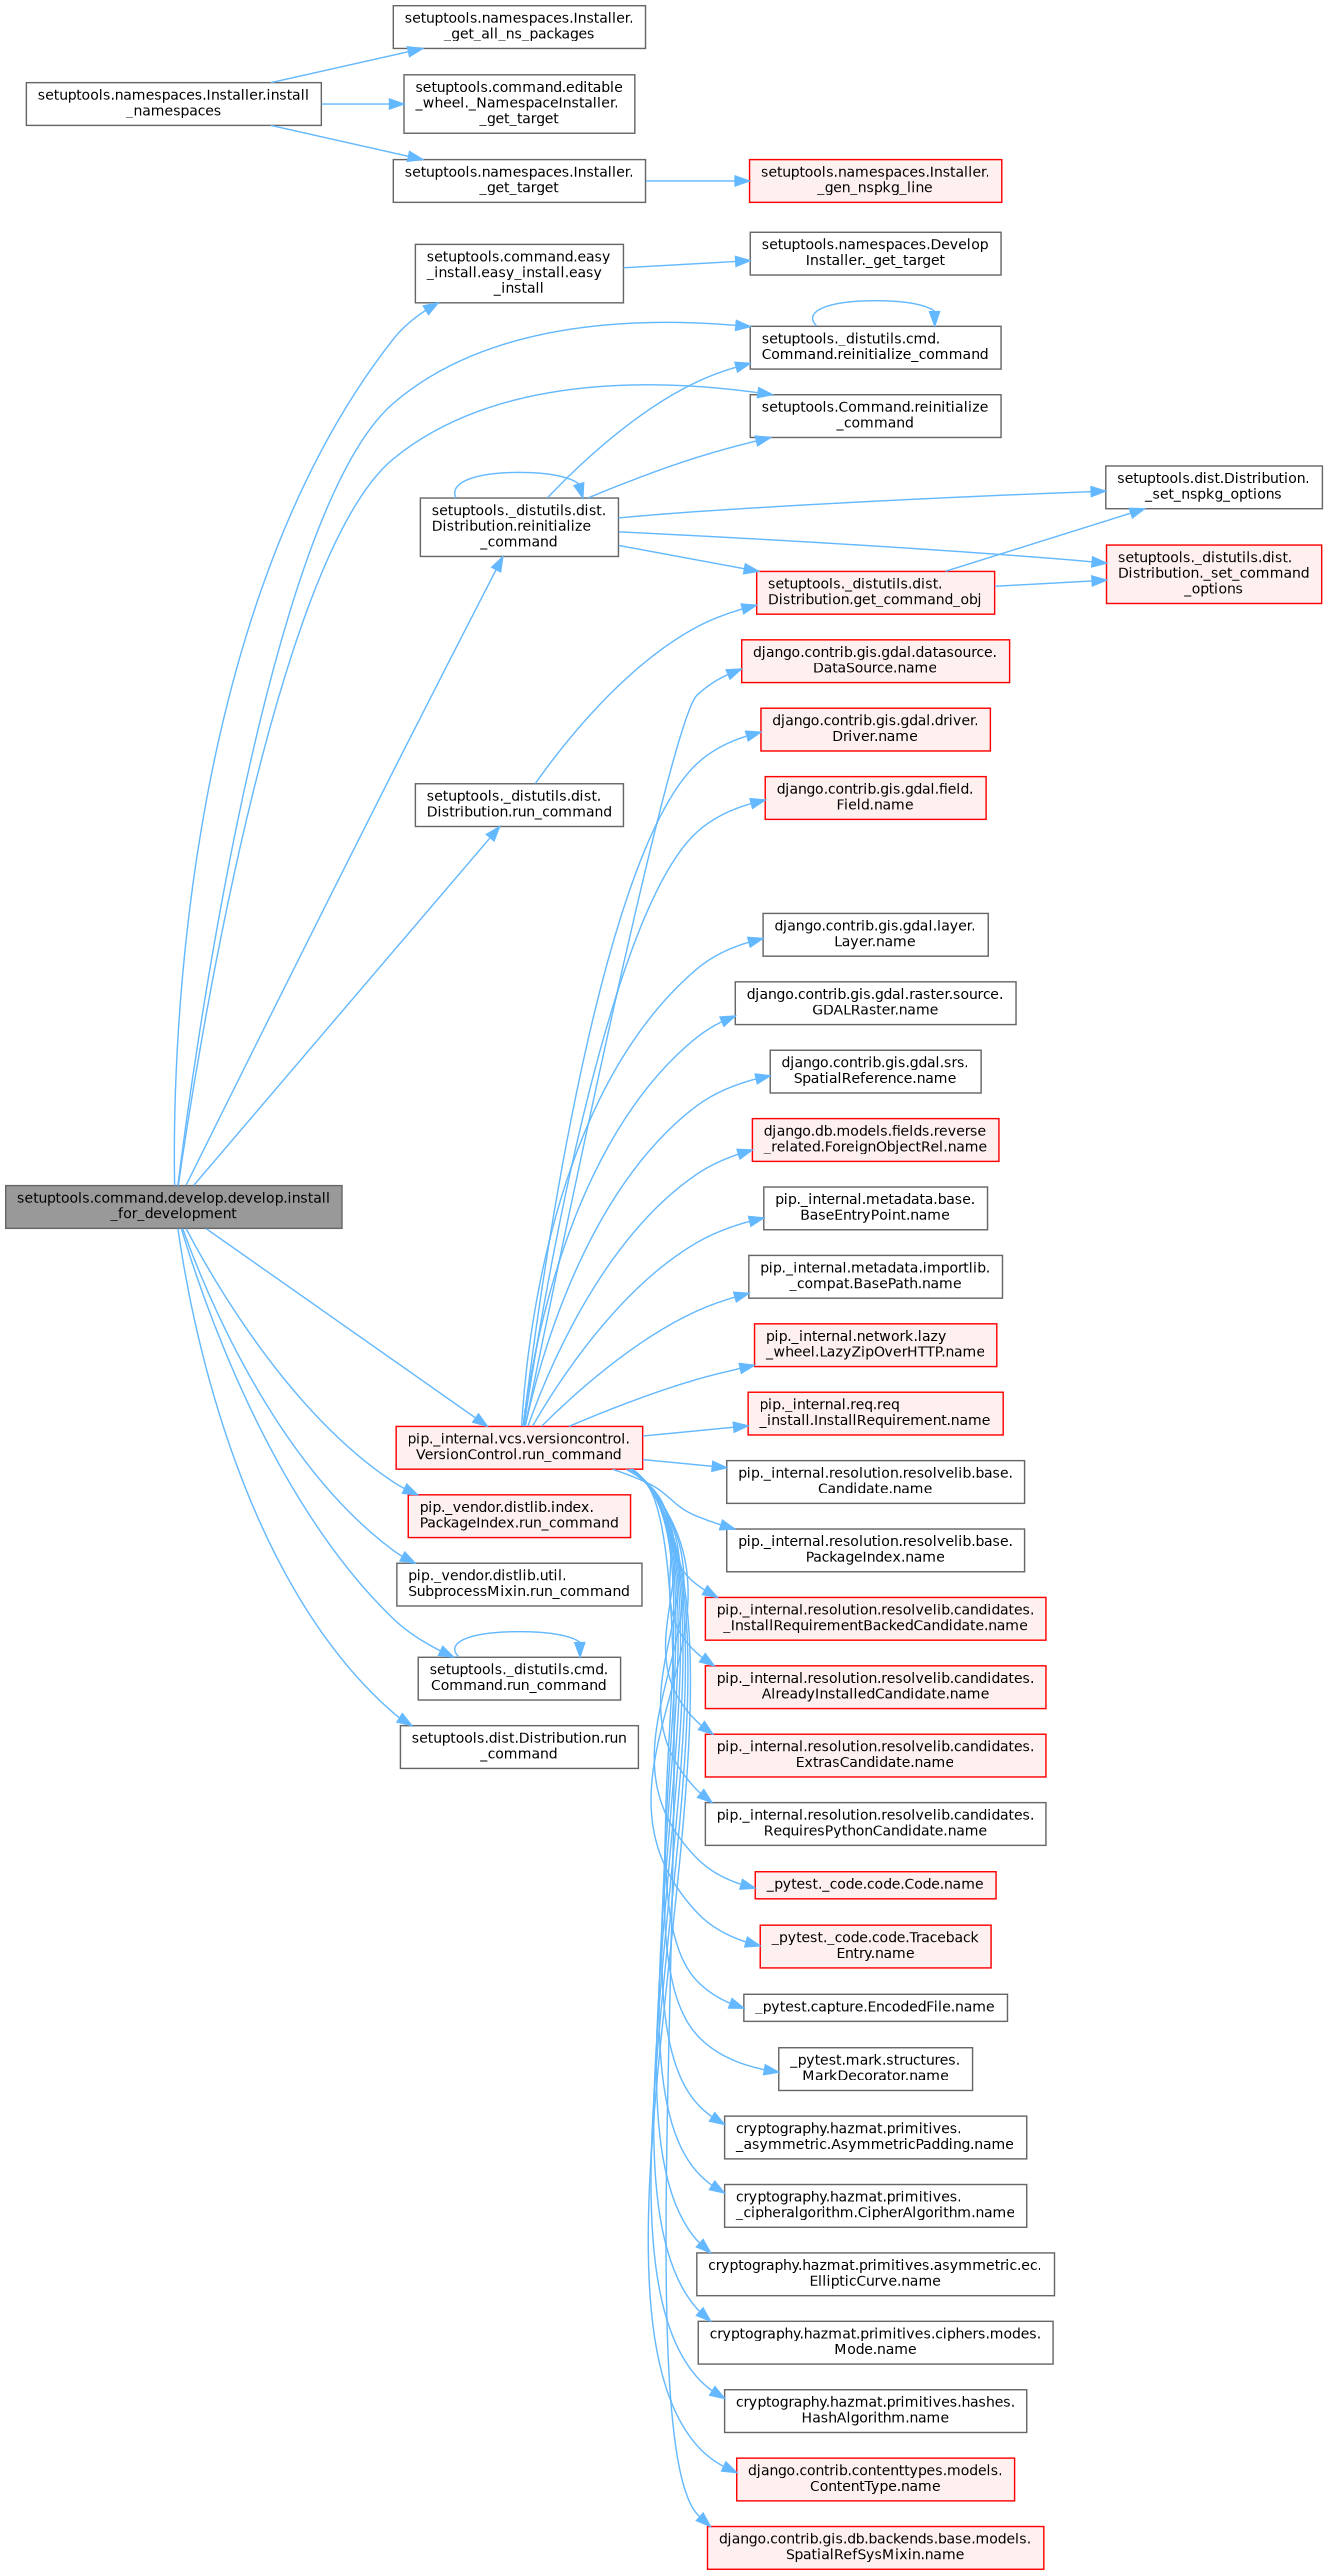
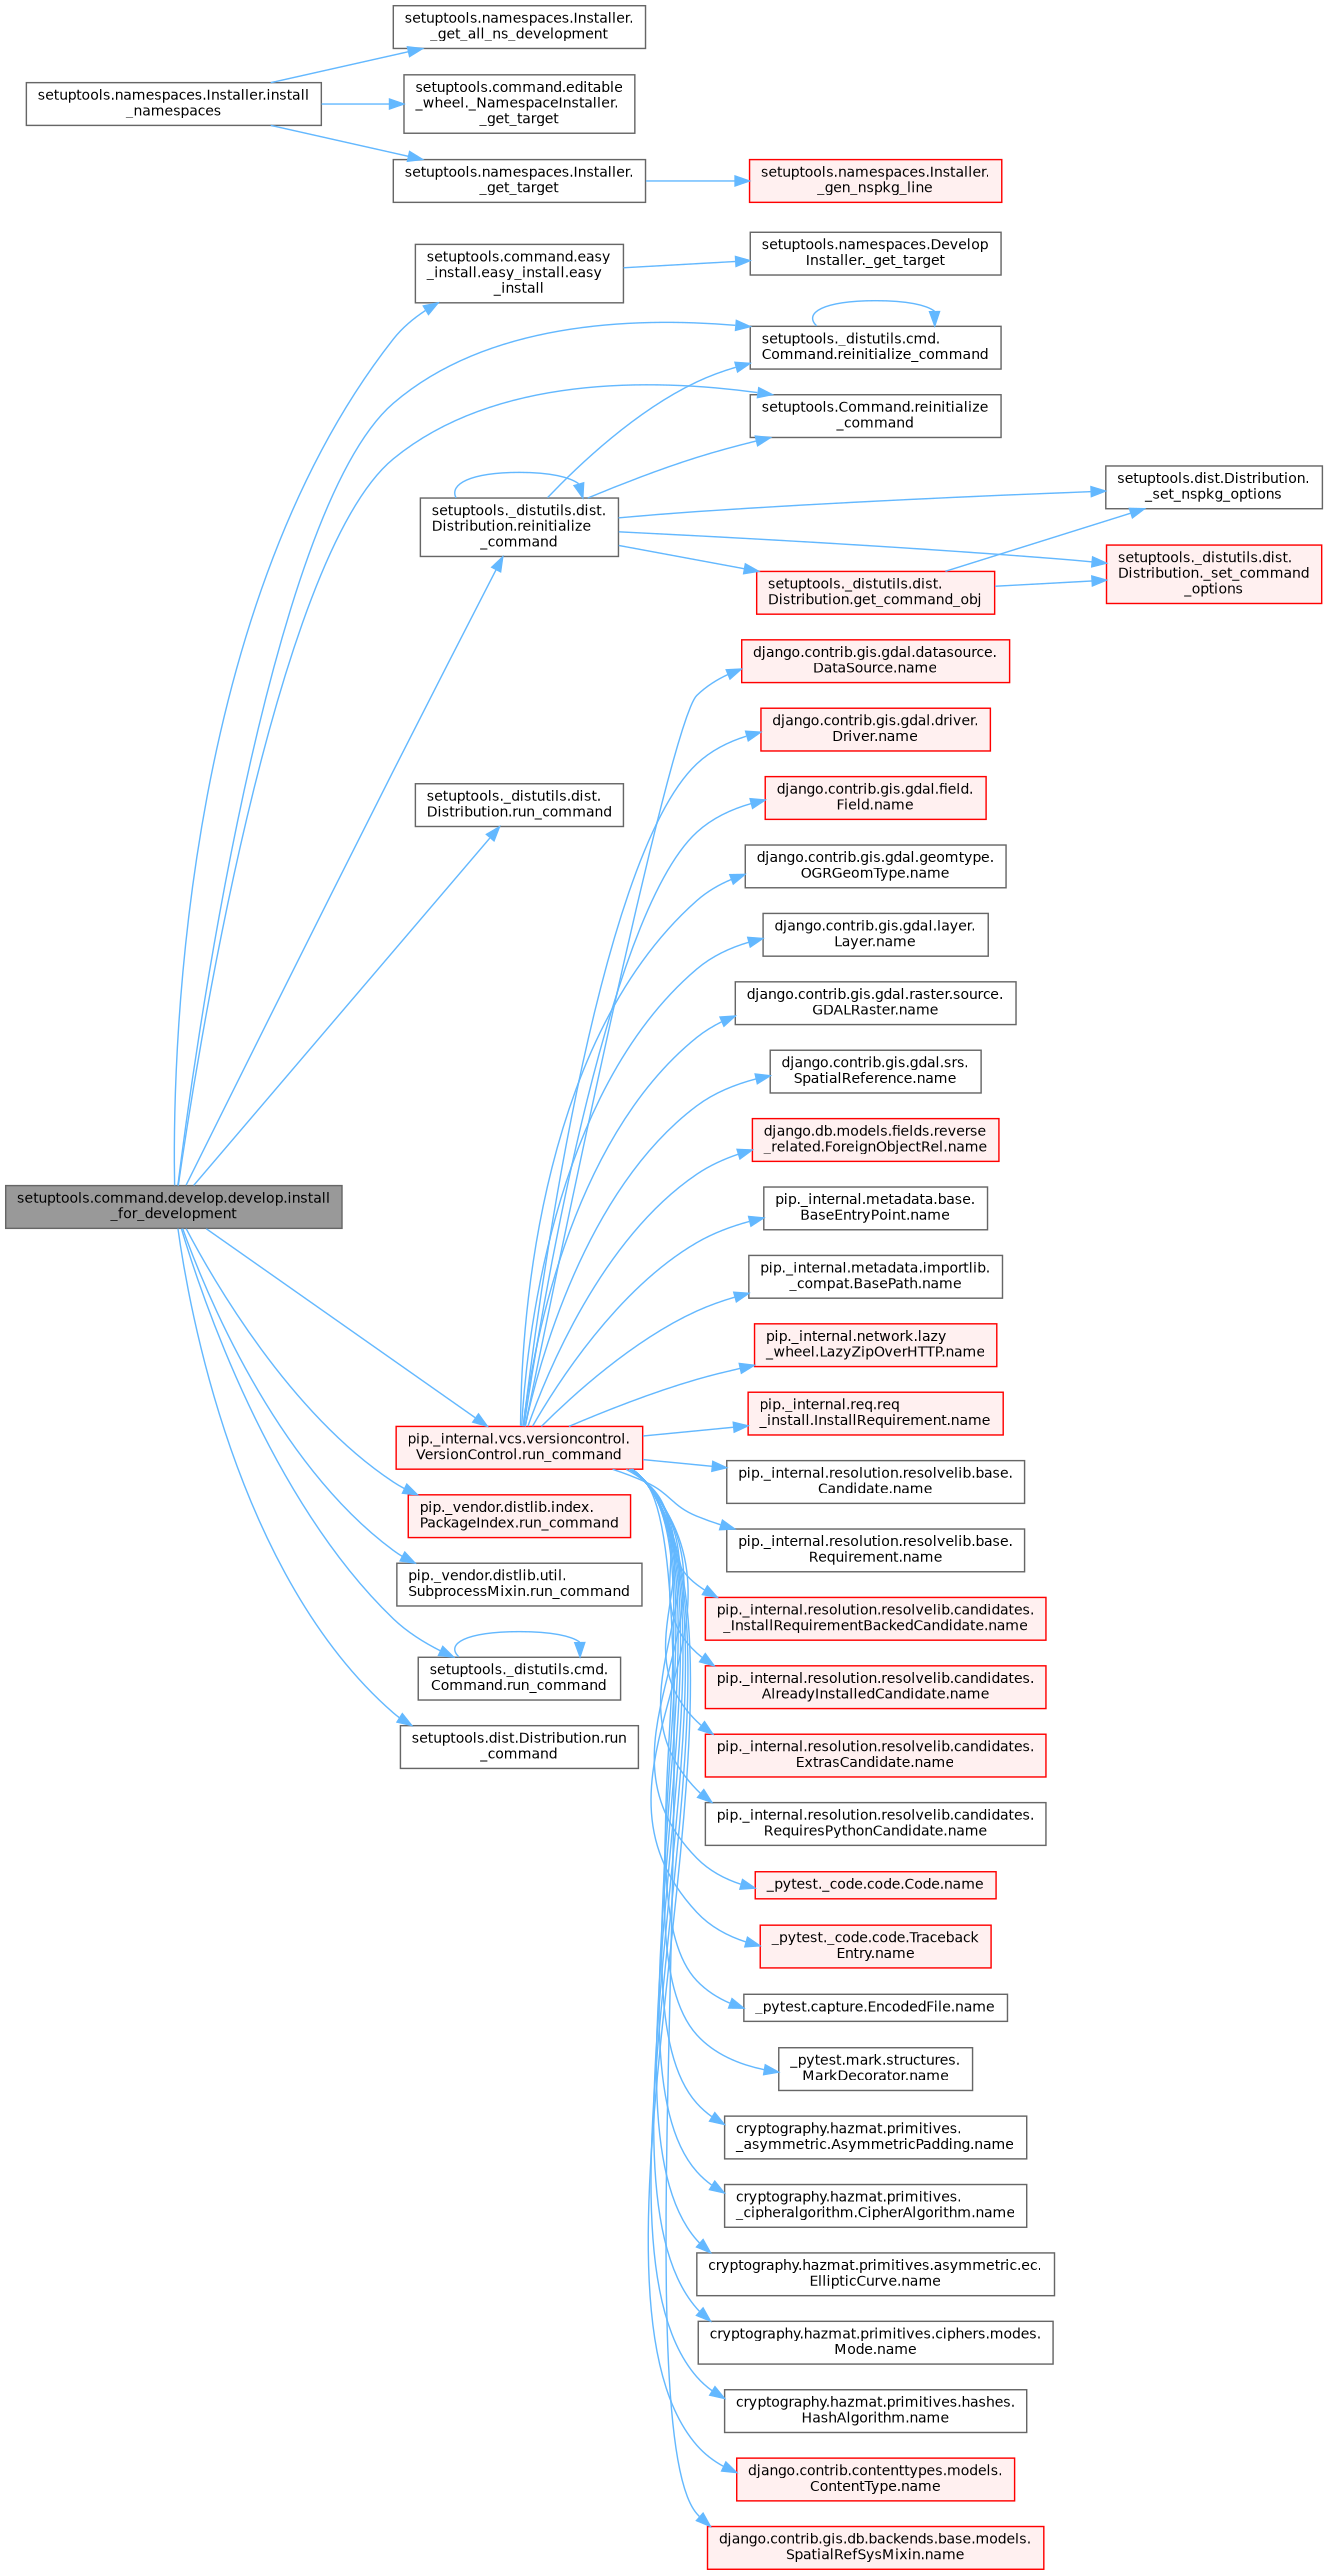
(519, 27) -> (519, 27)
(625, 679) -> none
none -> (876, 866)
(876, 1550) -> (876, 1550)
